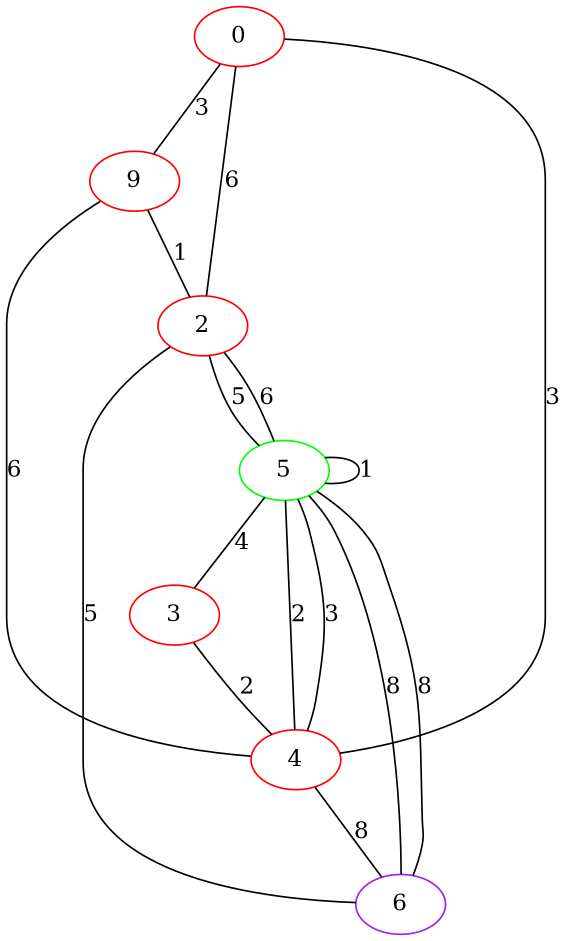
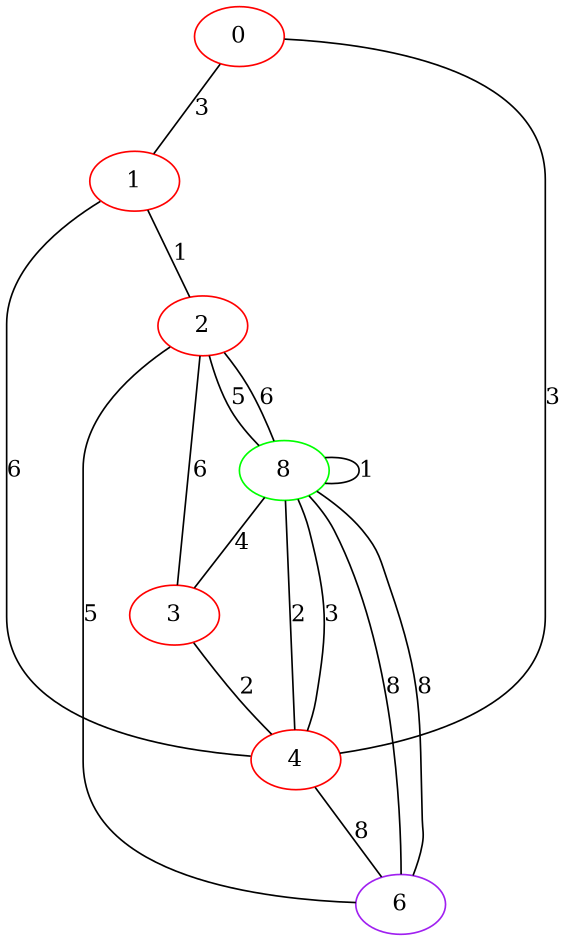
(135, 181) -> (135, 181)
(221, 181) -> (189, 471)
(284, 470) -> (284, 470)
